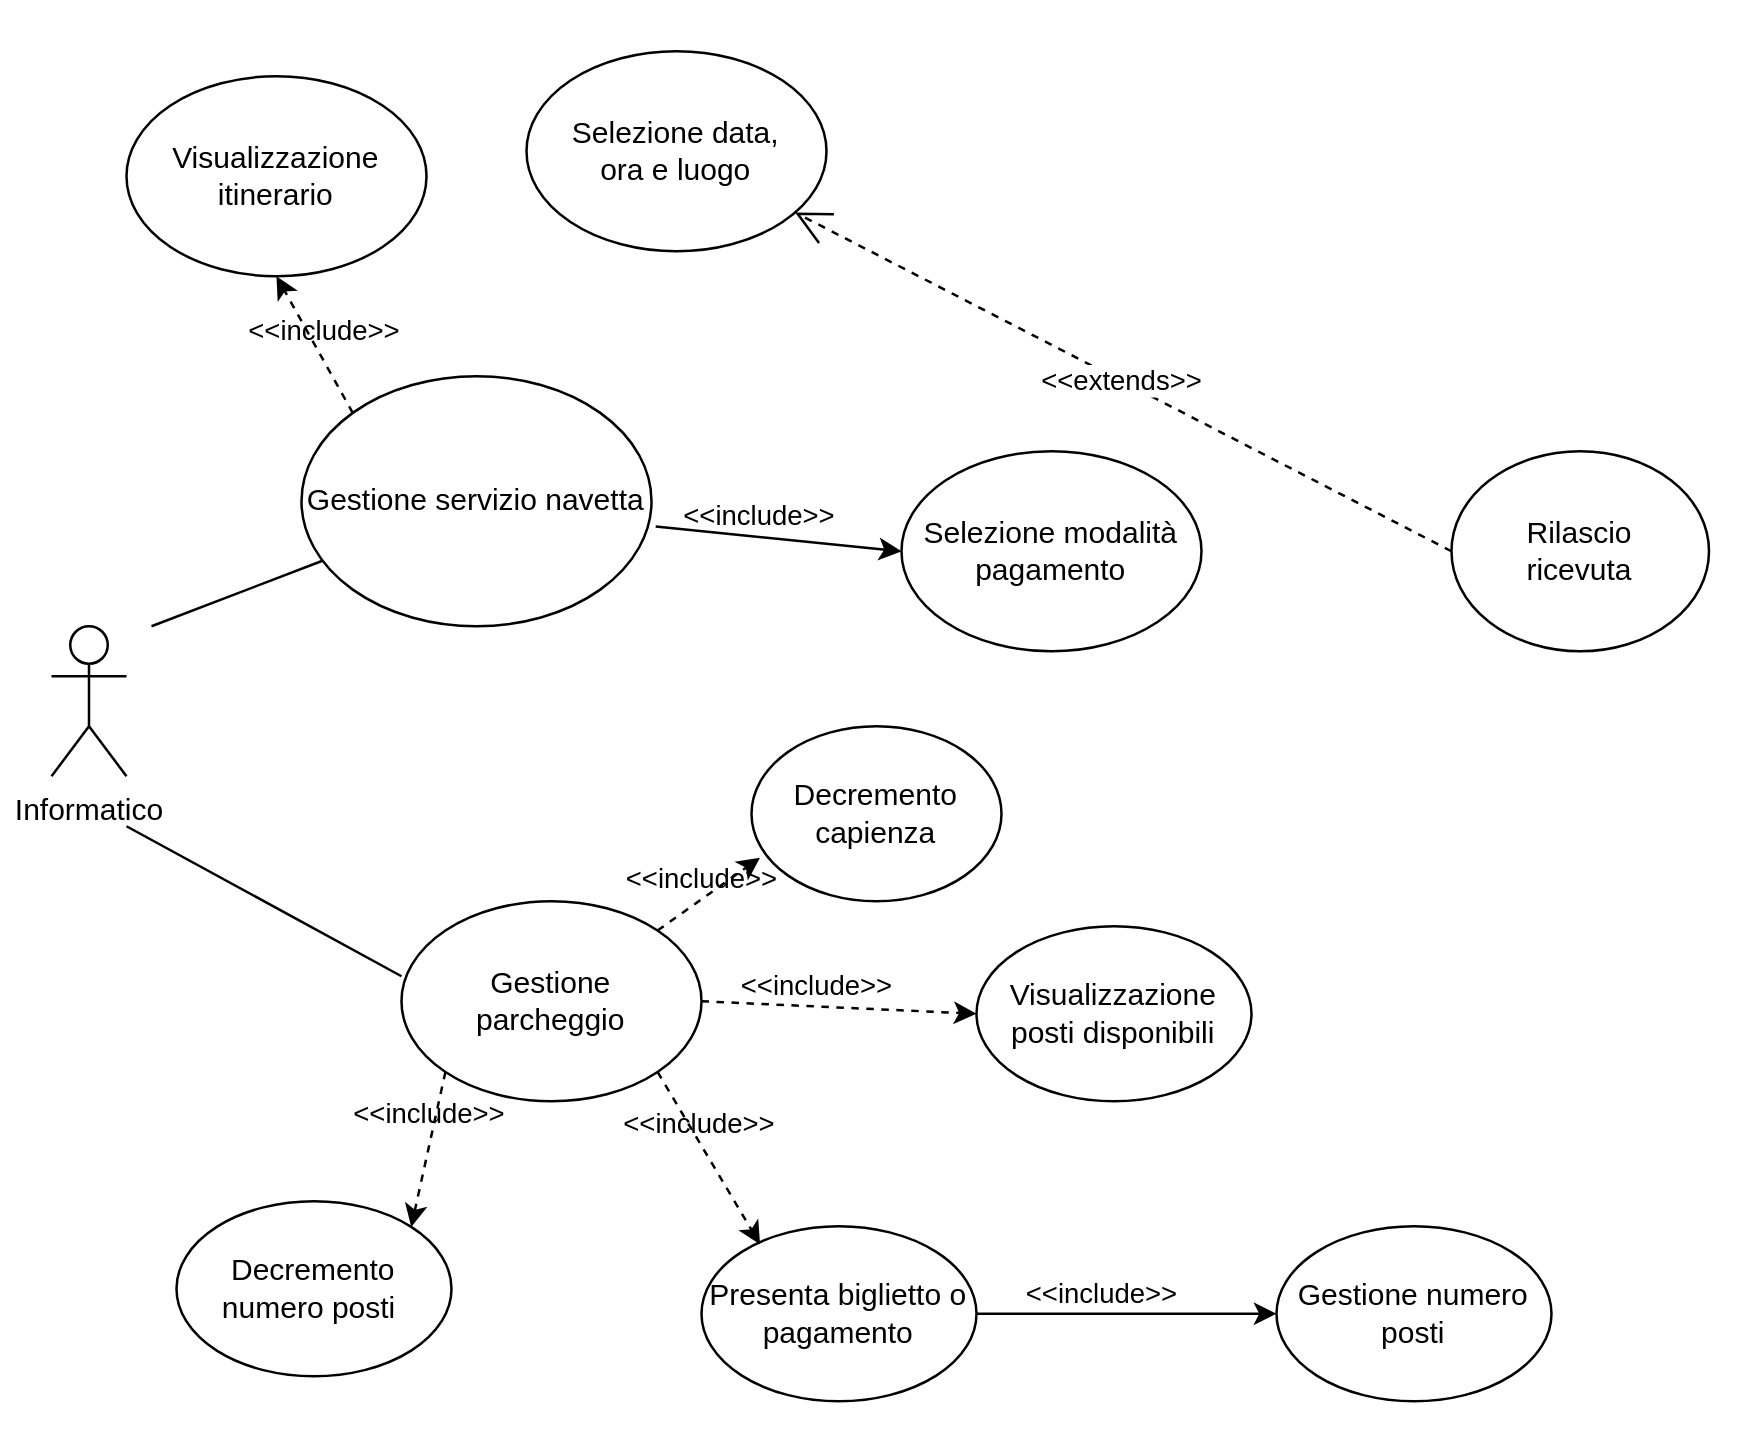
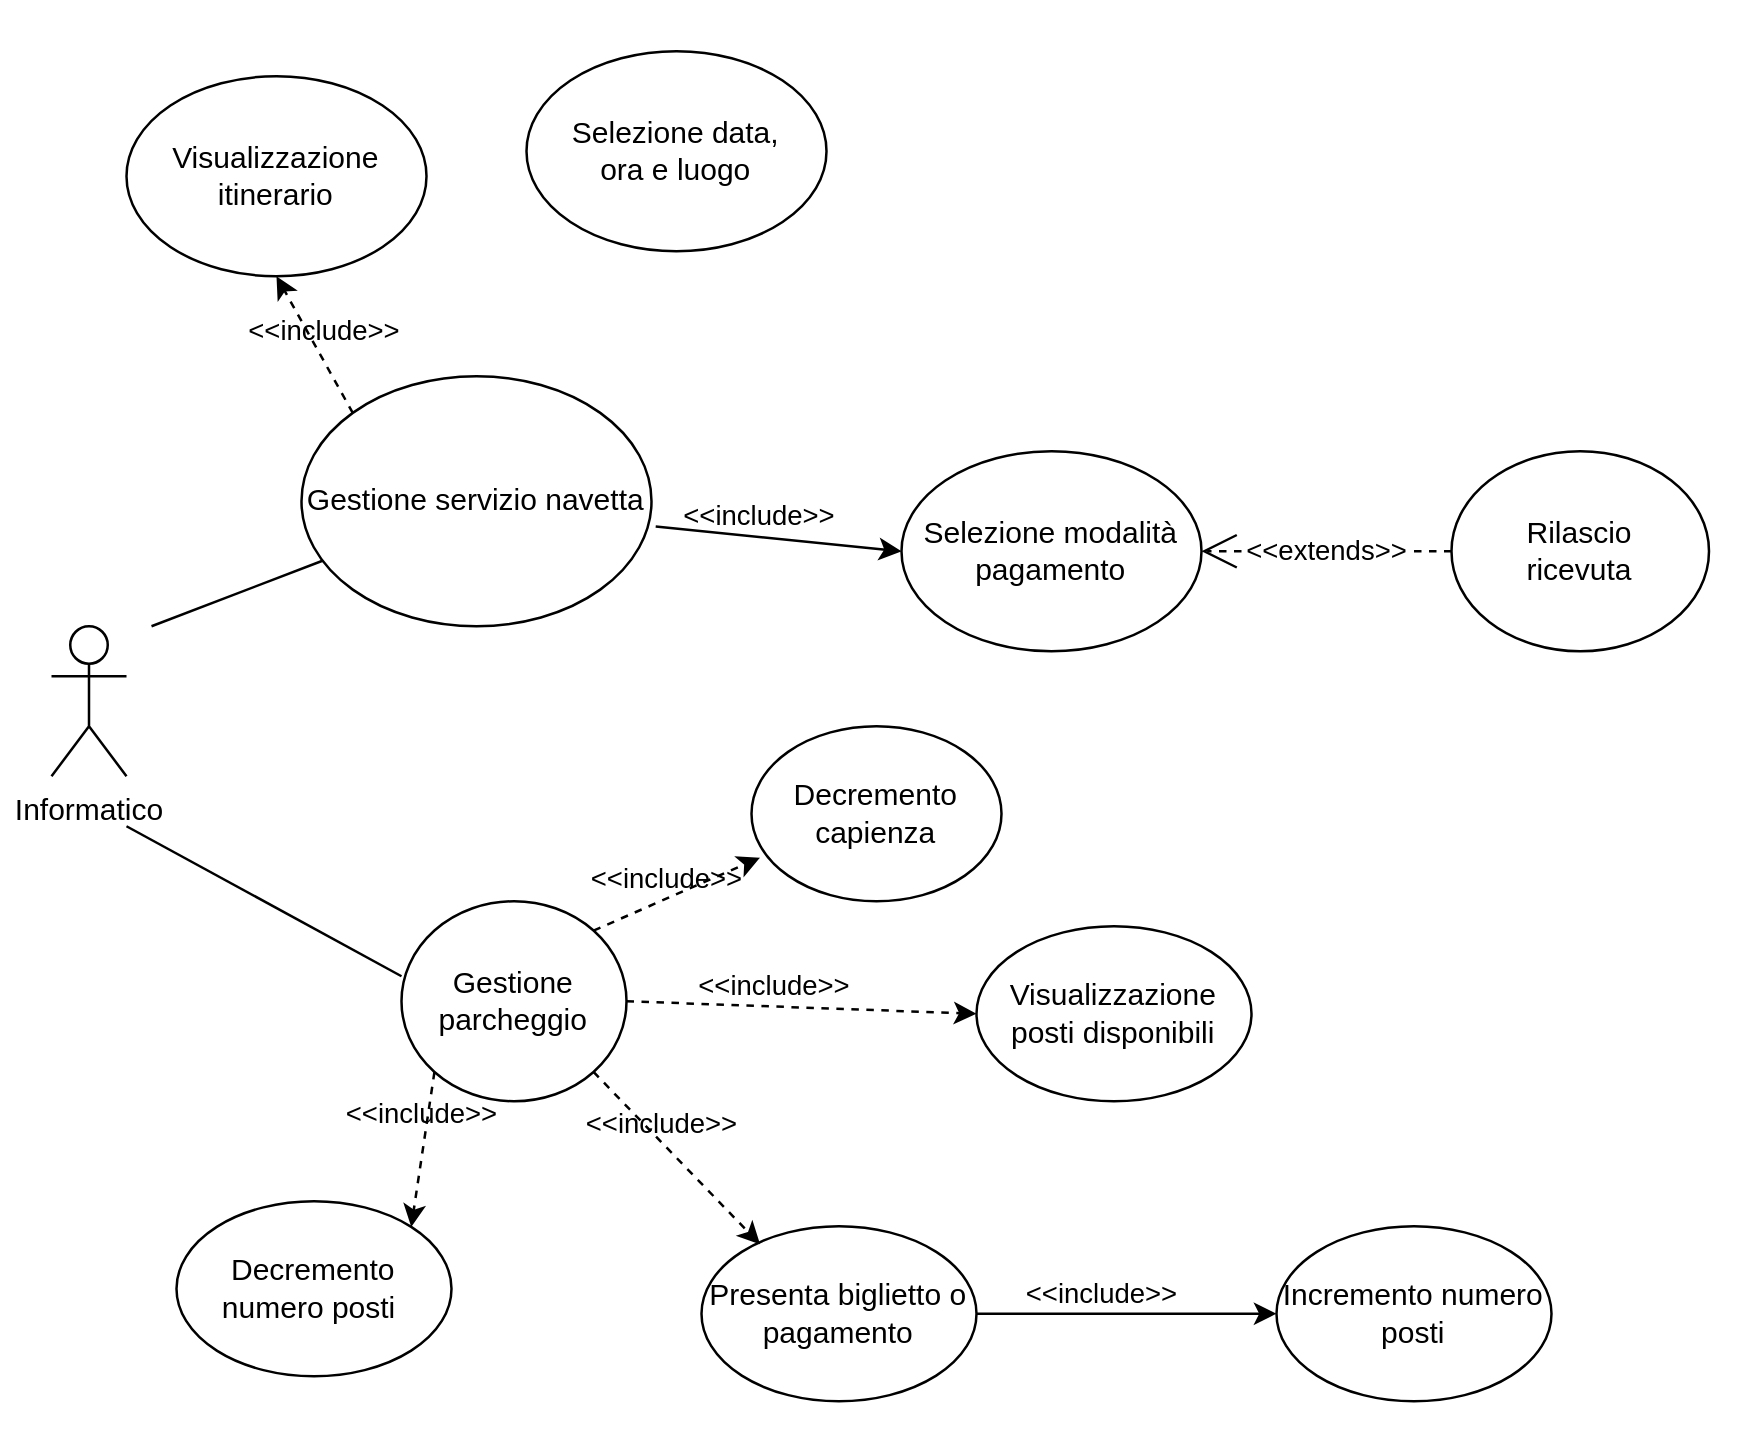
(1301, 474) -> (1329, 551)
(551, 1001) -> (514, 1001)
(1414, 1314) -> (1414, 1314)
